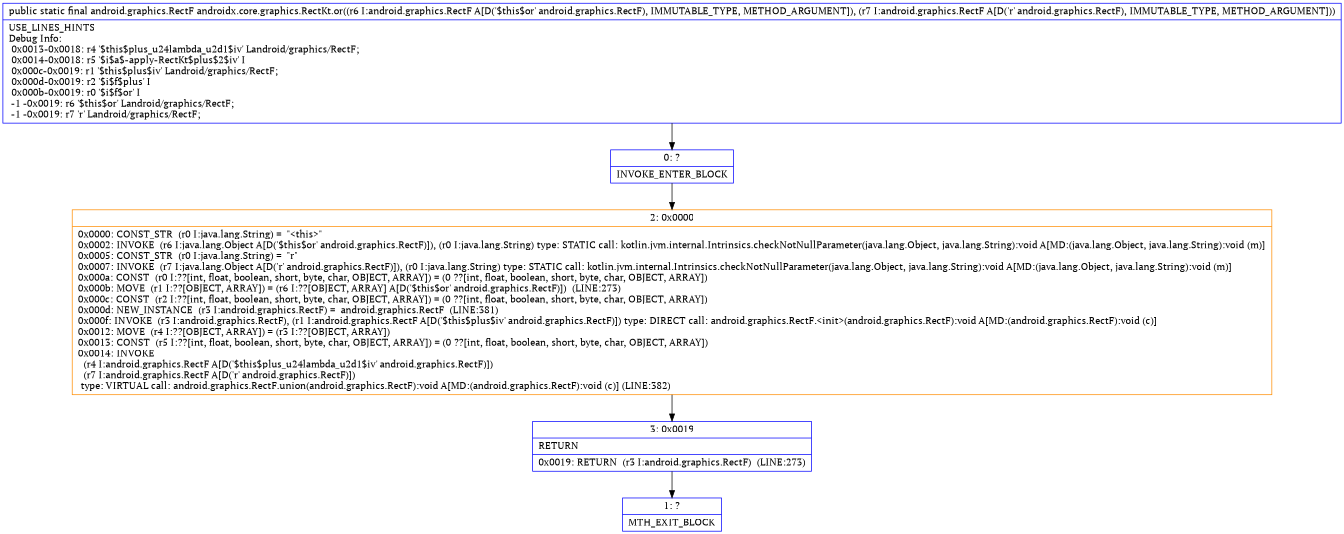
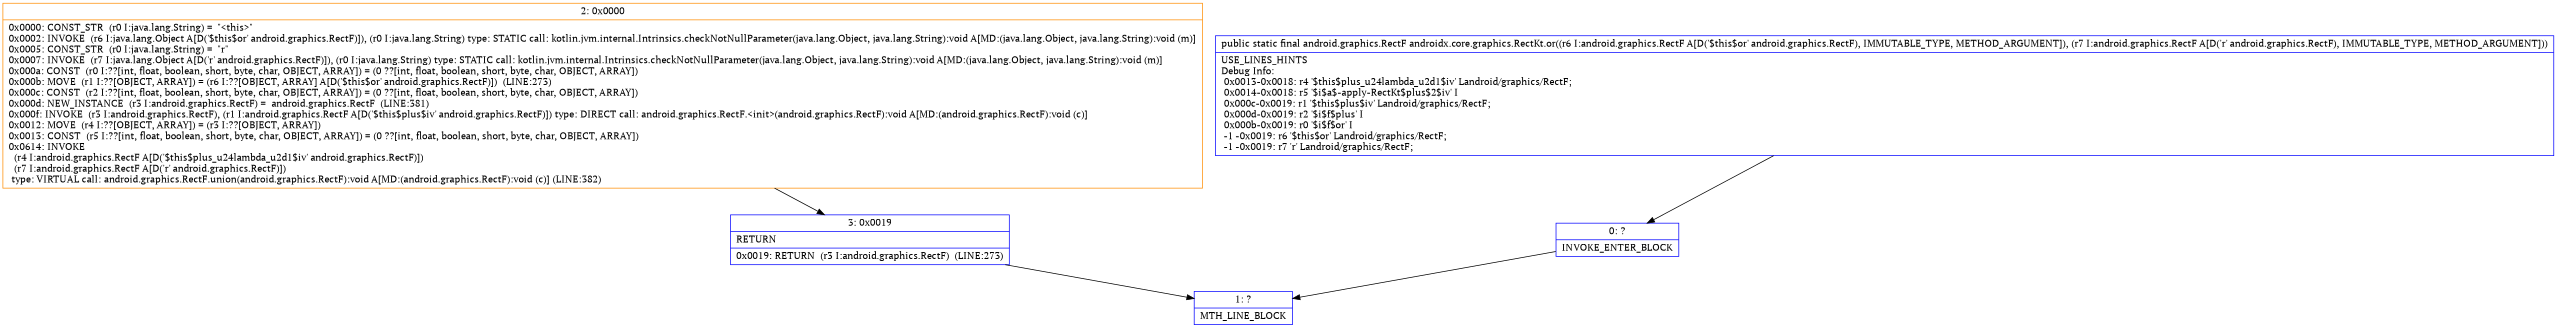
(672, 193) -> (1428, 274)
(119, 354) -> (50, 147)
(672, 523) -> (1243, 316)
